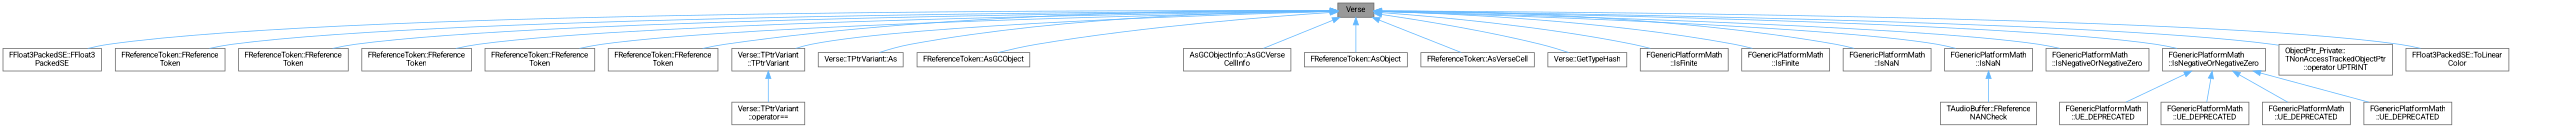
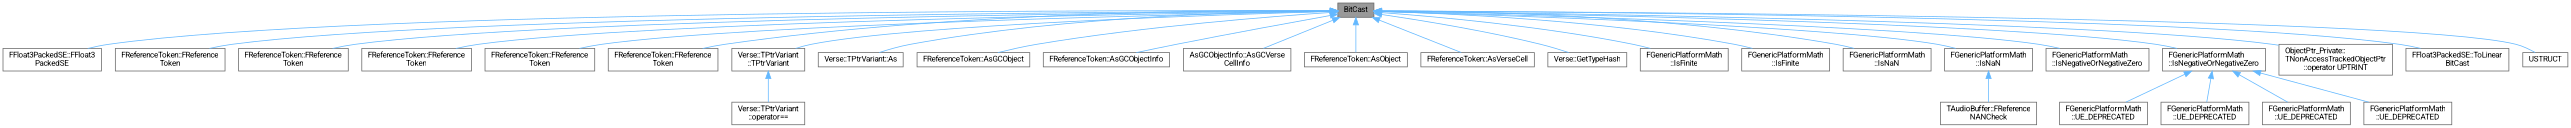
(1356, 10) -> (1356, 10)
none -> (1106, 60)
(2457, 60) -> (2457, 60)
none -> (2545, 60)
